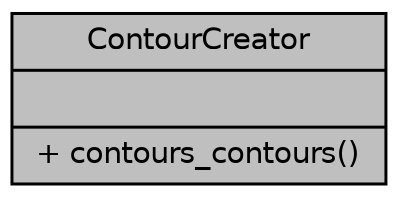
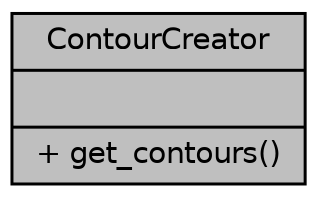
(199, 154) -> (159, 154)
